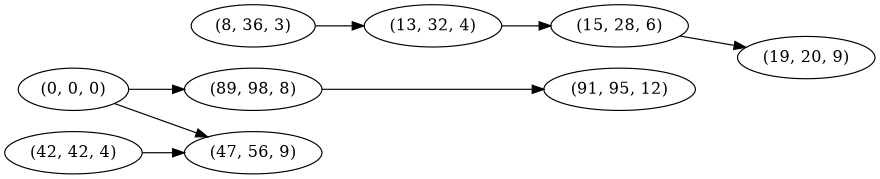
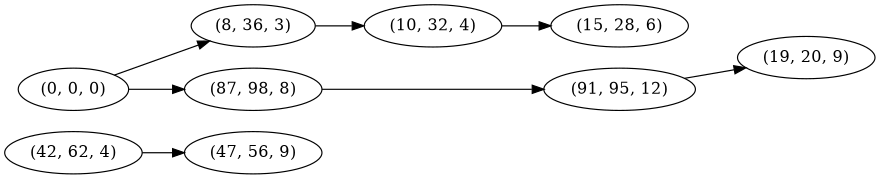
(433, 26) -> (433, 26)
(707, 41) -> (709, 74)
(253, 89) -> (253, 89)
(156, 118) -> (156, 60)
(73, 153) -> (73, 153)
